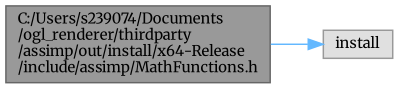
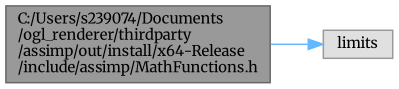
(358, 44) -> (358, 44)
